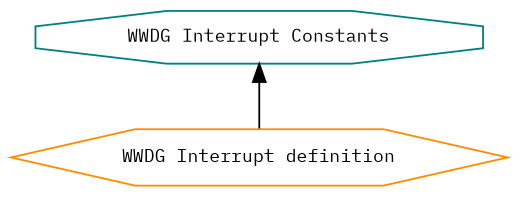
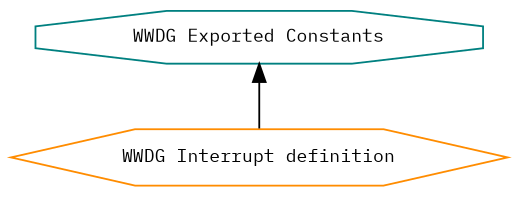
(259, 37) -> (259, 37)
